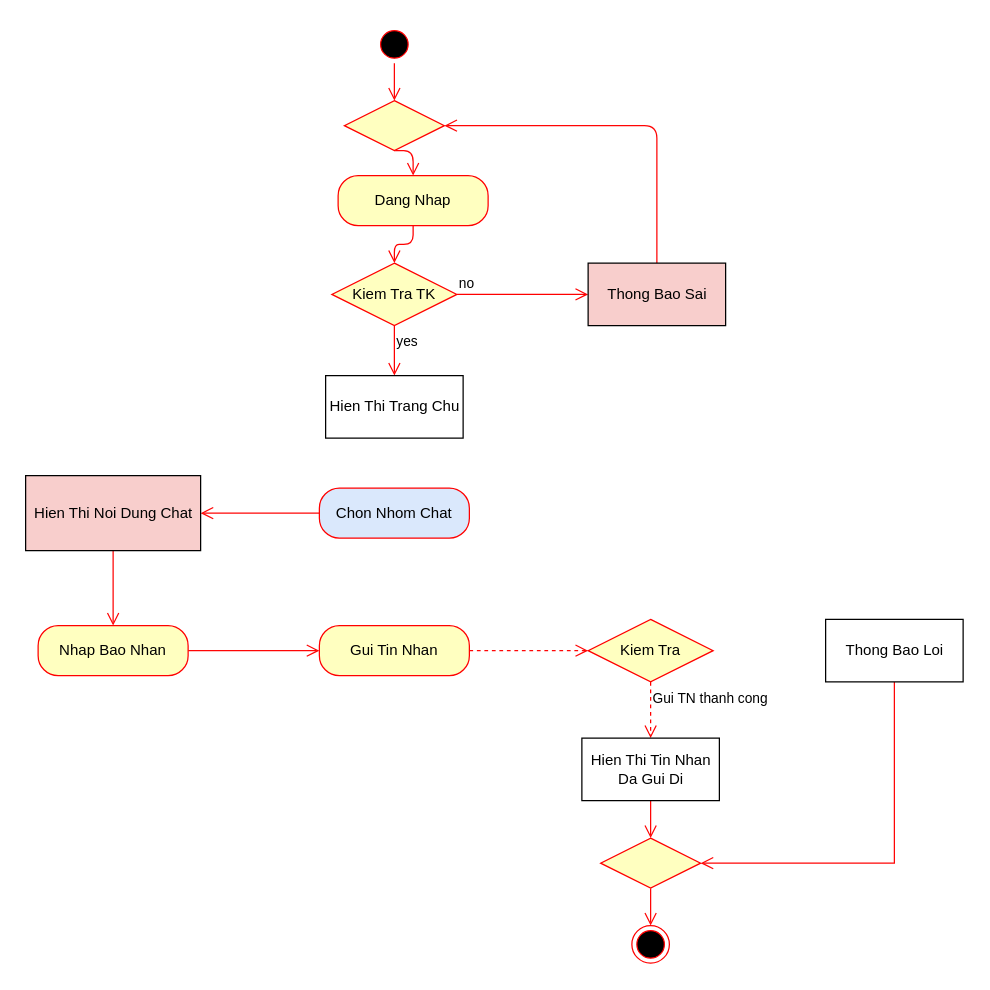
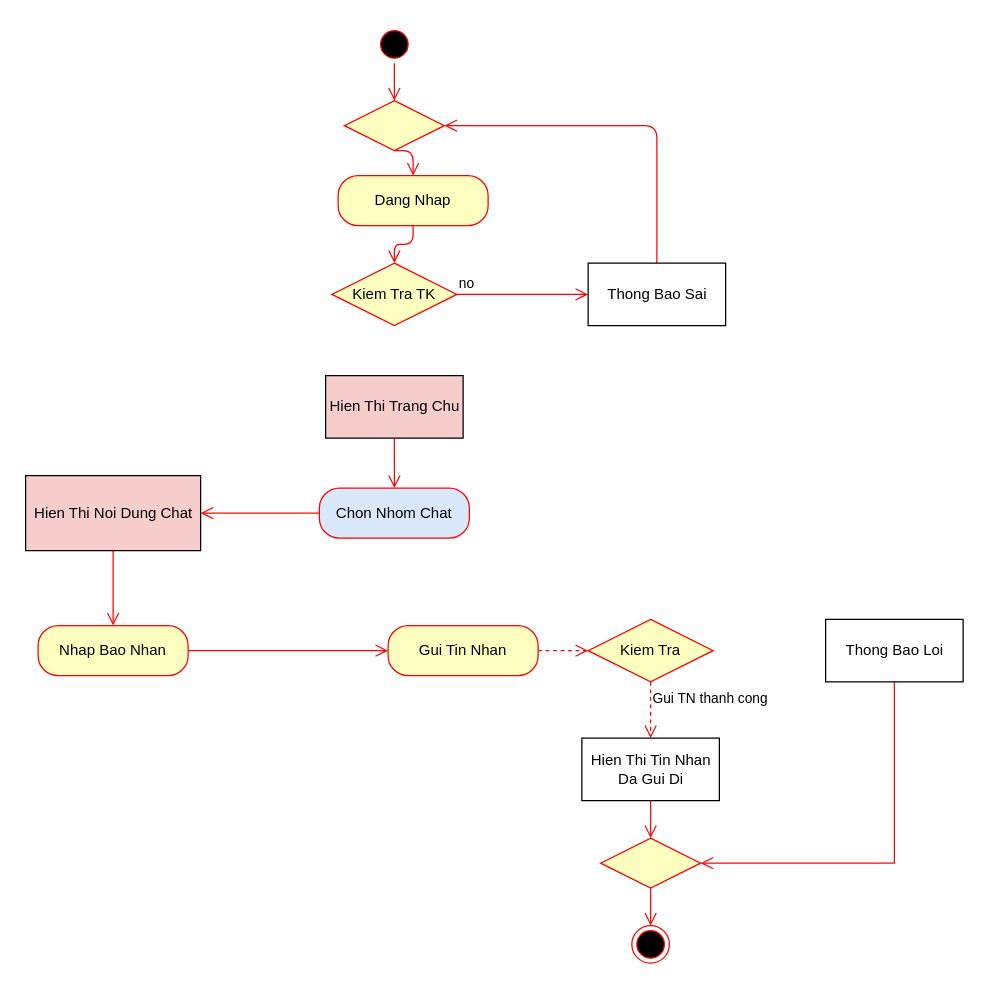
(657, 294) -> (657, 294)
(394, 349) -> none
(394, 407) -> (394, 407)
none -> (394, 461)
(394, 651) -> (463, 651)
